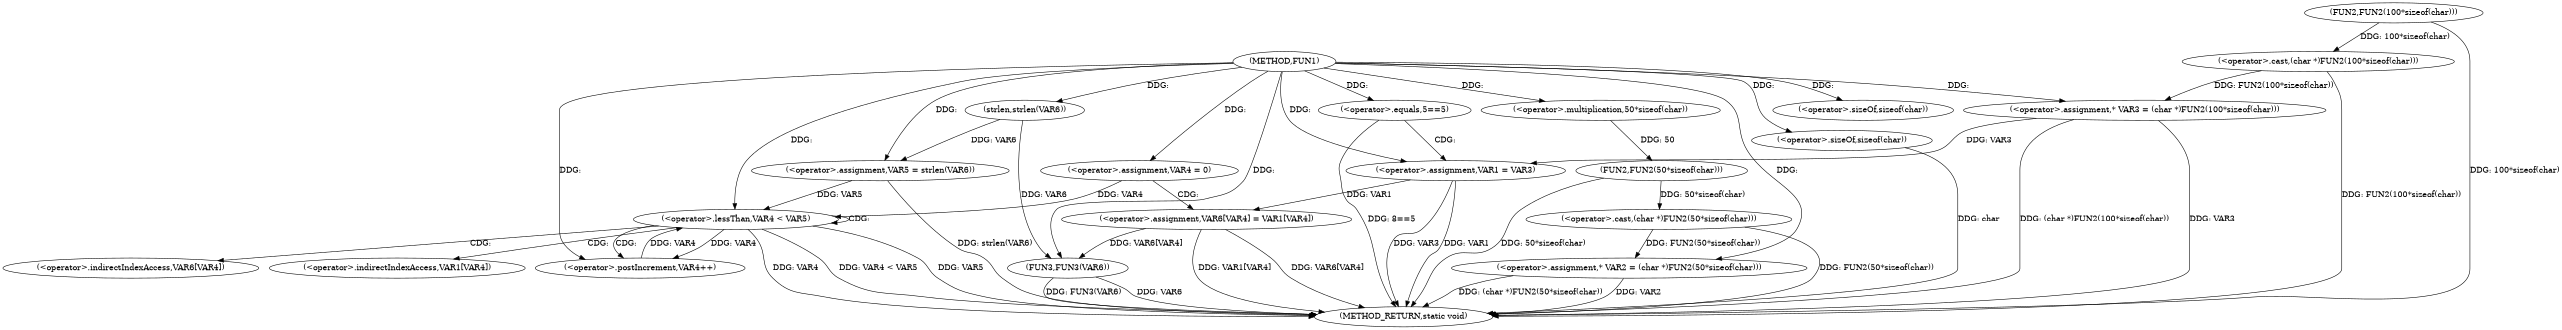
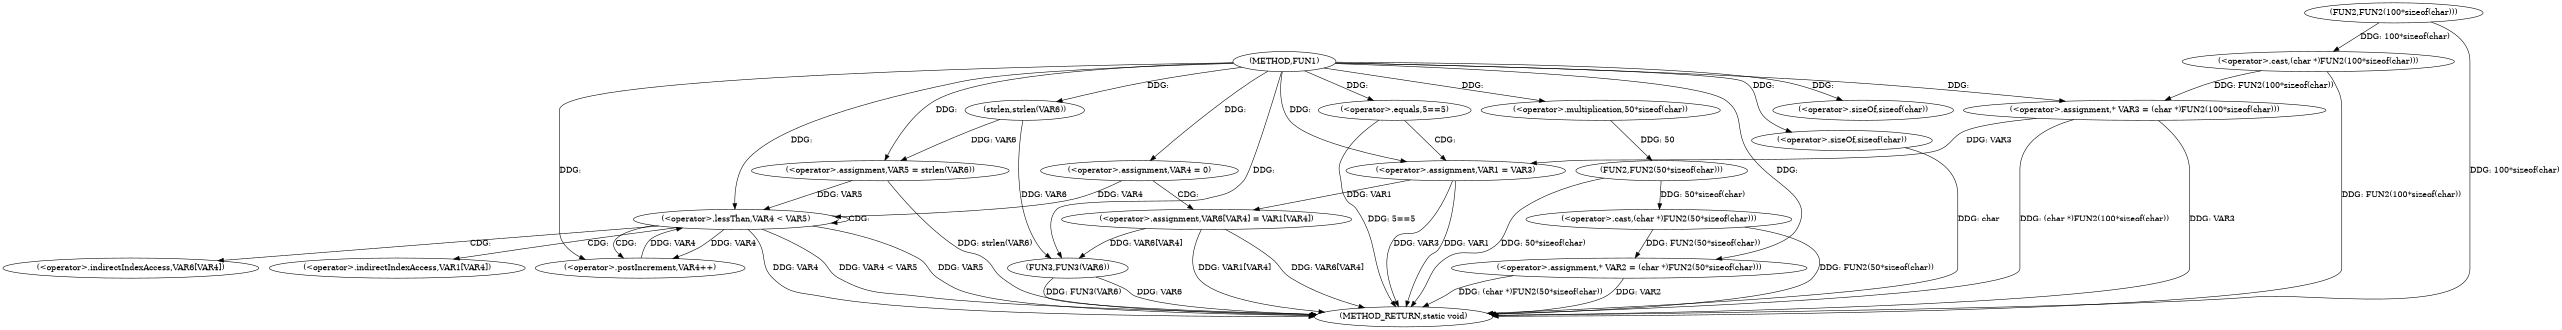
(1392, 219) -> (1392, 219)
